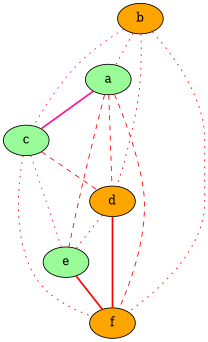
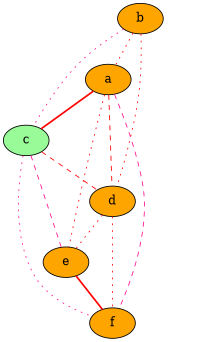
(108, 80) -> (108, 80)
(67, 110) -> (67, 110)
(86, 171) -> (86, 171)
(205, 179) -> none
(46, 201) -> (46, 201)
(144, 201) -> (144, 201)
(25, 252) -> (25, 252)
(66, 262) -> (66, 262)
(112, 262) -> (112, 262)
